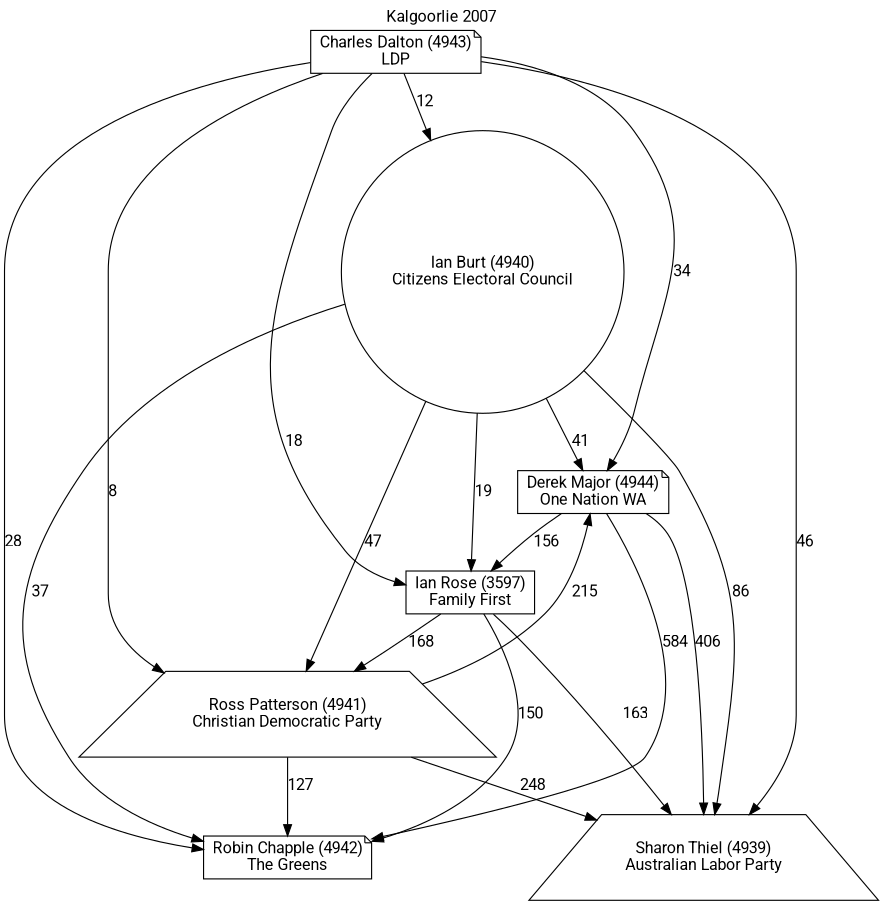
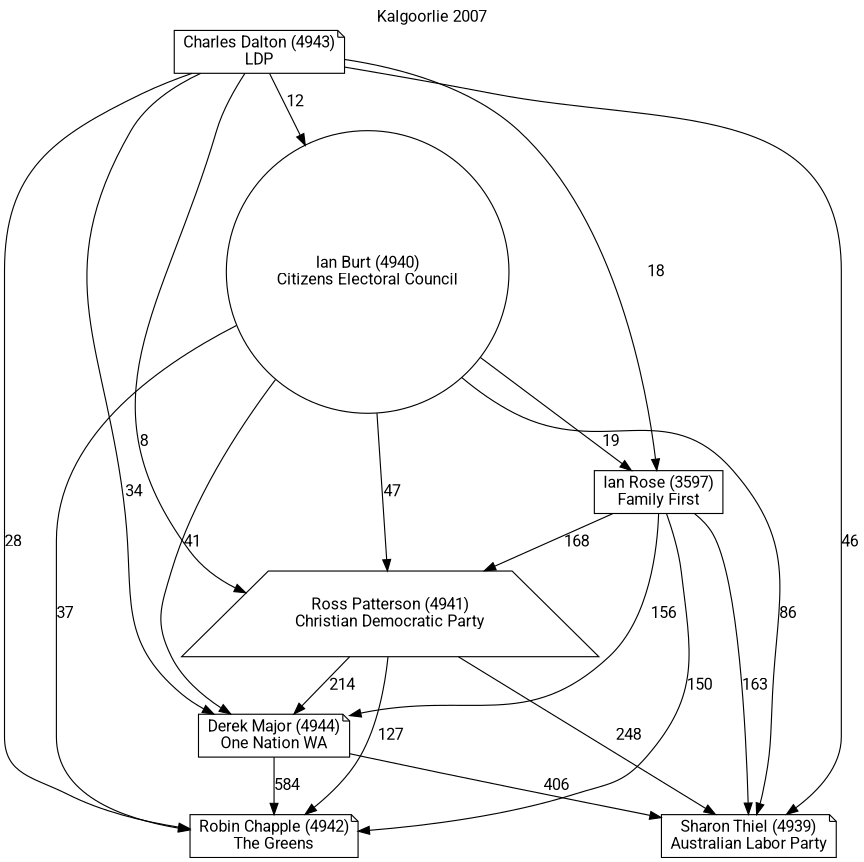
(529, 537) -> (566, 687)
(585, 592) -> (342, 685)
(704, 857) -> (749, 836)
